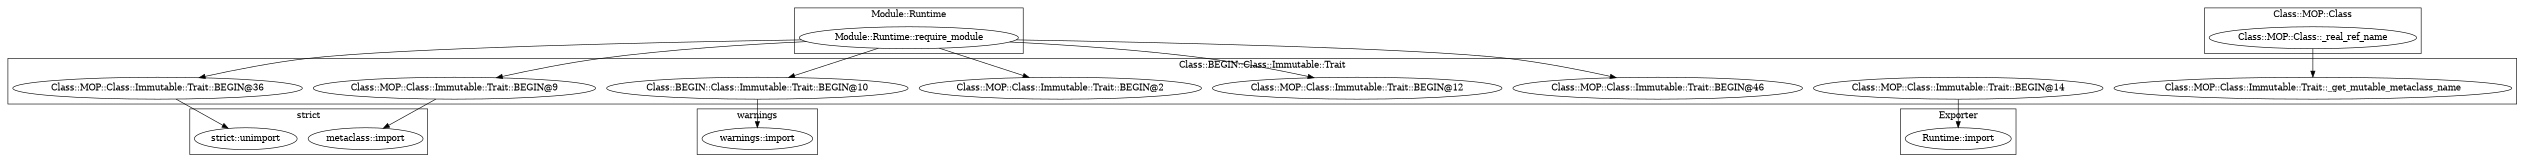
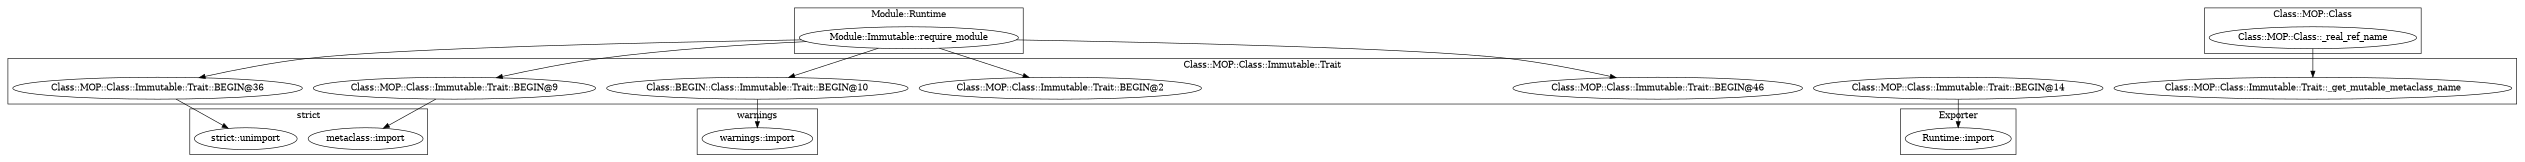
(909, 38) -> (909, 38)
(1262, 65) -> (1262, 65)
(1357, 88) -> none
